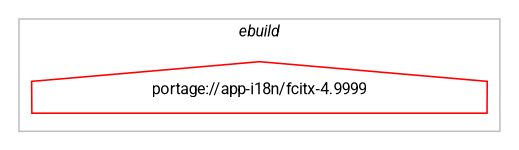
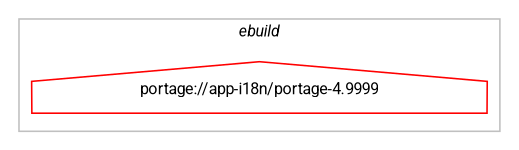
(259, 90) -> (259, 90)
